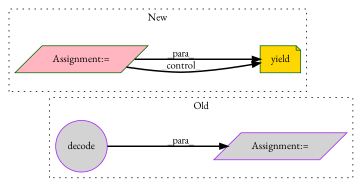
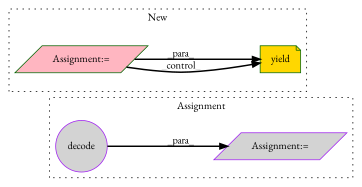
(201, 106) -> (201, 106)
